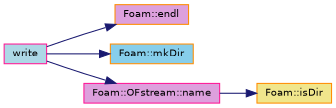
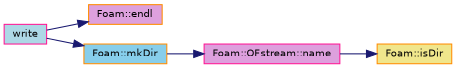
(76, 71) -> (180, 54)
